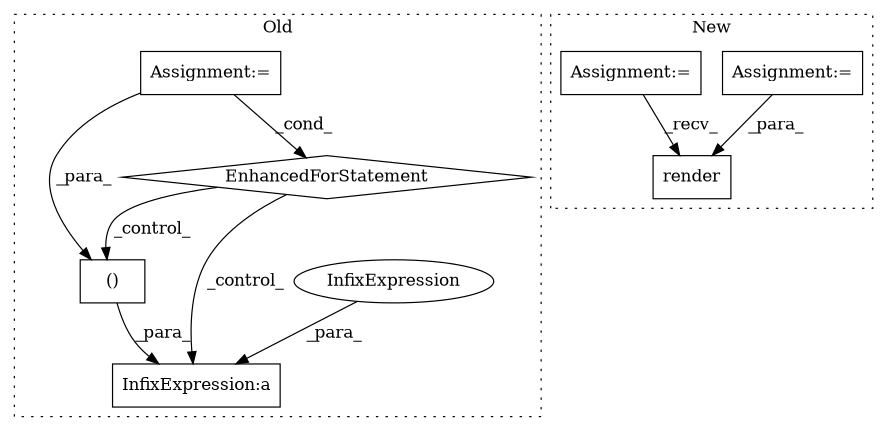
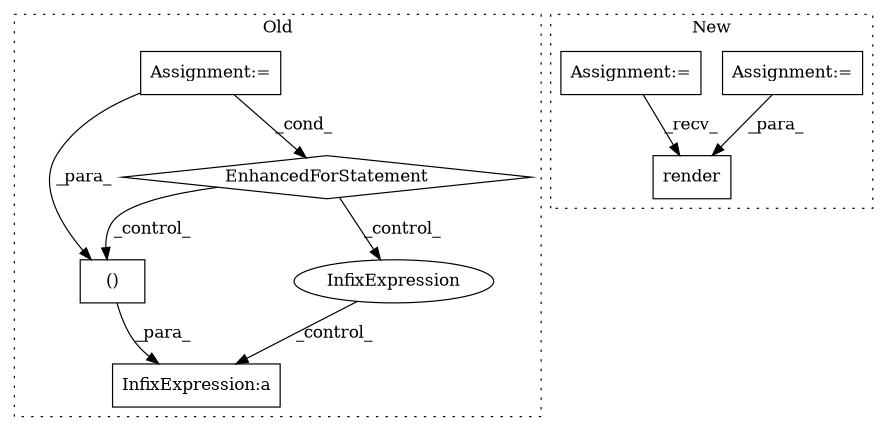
(210, 256) -> (356, 223)
(334, 333) -> (334, 333)
